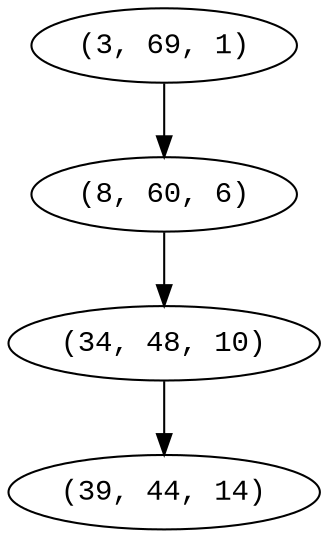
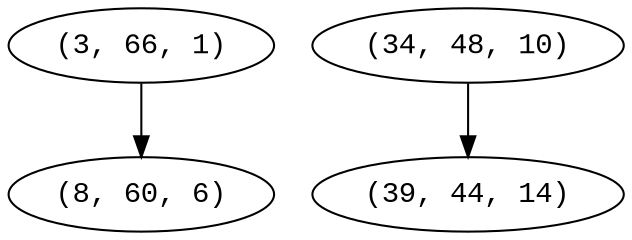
(164, 45) -> (141, 45)
(164, 259) -> none
